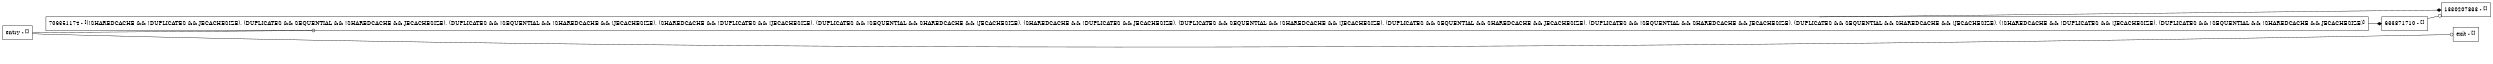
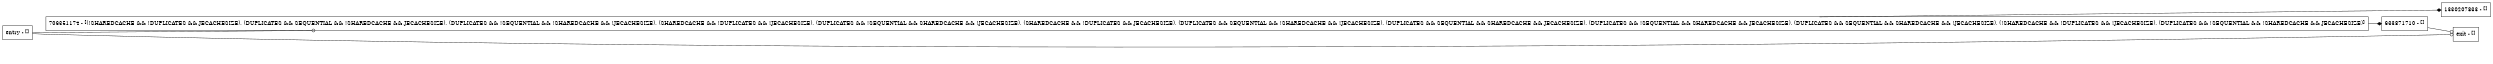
(2433, 17) -> (2439, 30)
